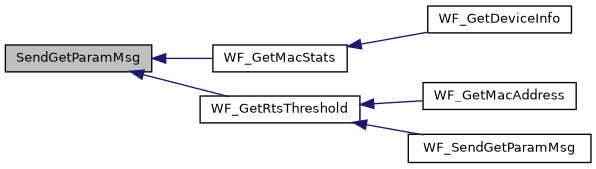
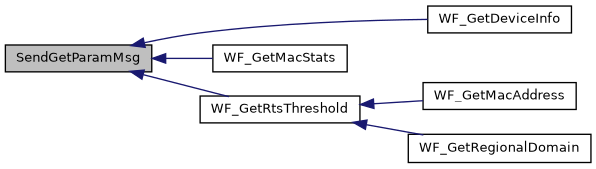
(394, 38) -> (285, 25)
(500, 148) -> (500, 148)
